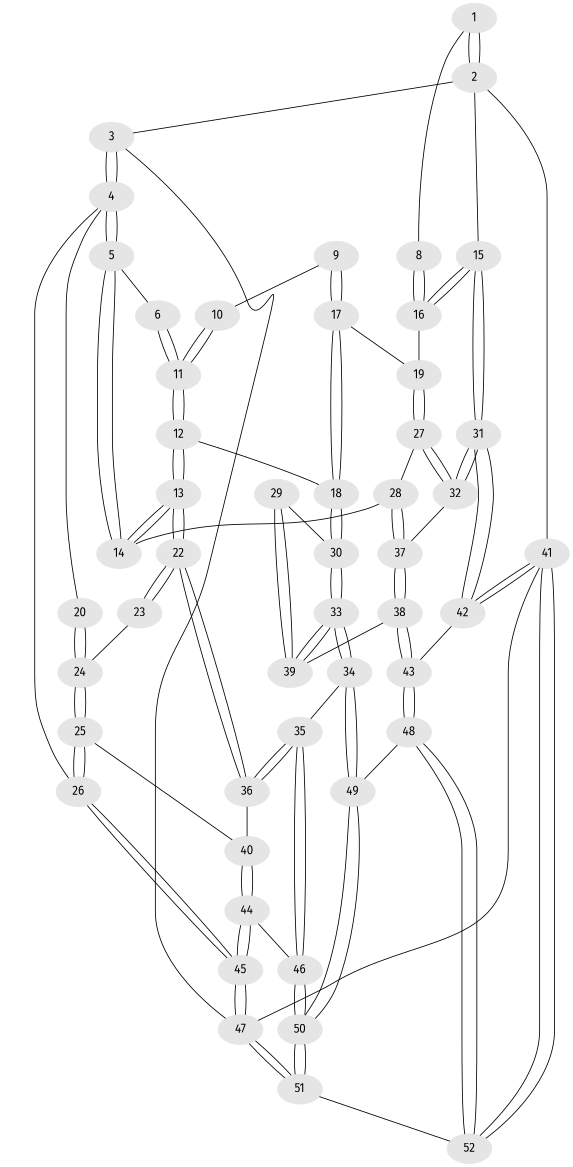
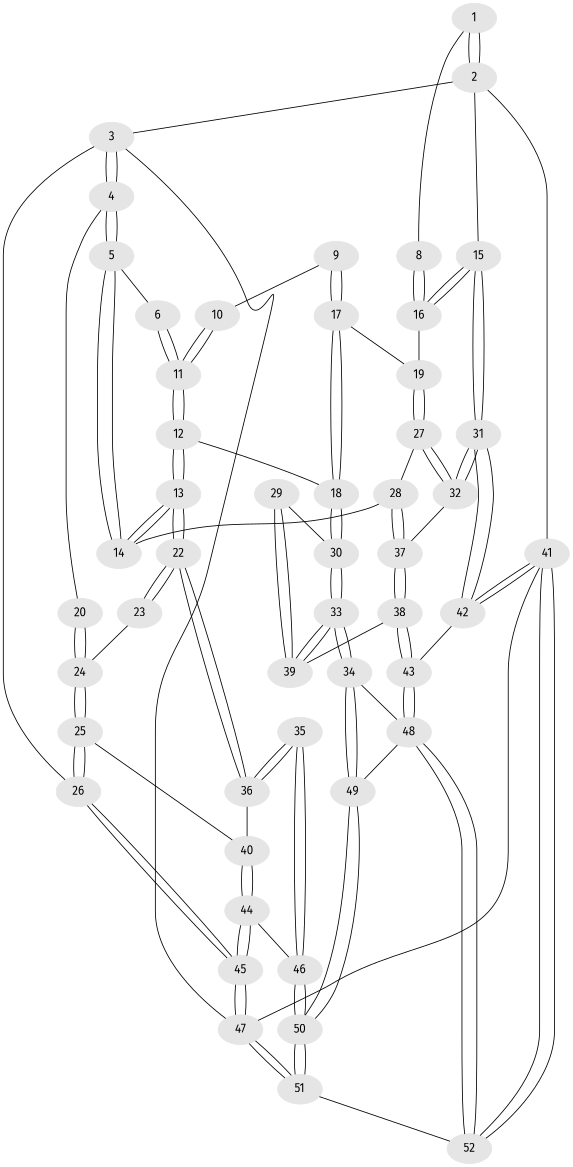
(35, 487) -> (3, 453)
(325, 702) -> (379, 702)
